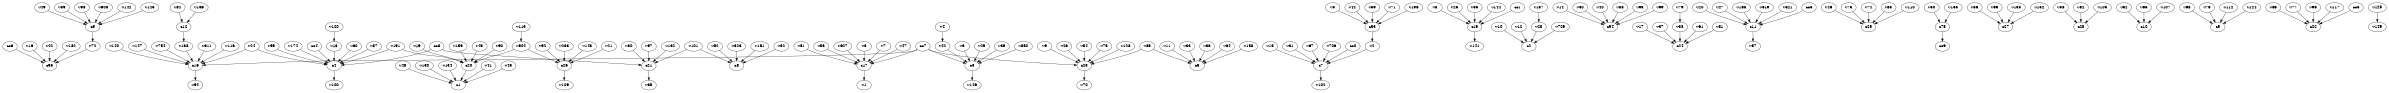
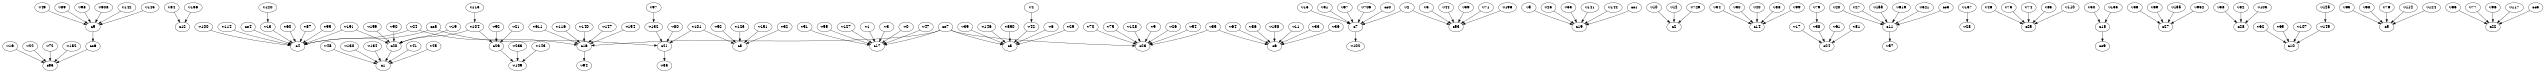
(1560, 8) -> (1717, 8)
(1640, 8) -> none
(2039, 8) -> (2199, 8)
none -> (2347, 8)
none -> (1253, 27)
(1610, 27) -> (1757, 27)
(1660, 27) -> none
(1942, 27) -> (2102, 27)
(93, 35) -> (93, 35)
(1372, 35) -> (1430, 18)
(1475, 35) -> (1585, 16)
(1534, 35) -> none
none -> (2309, 36)
(161, 46) -> (630, 27)
(184, 46) -> none
(293, 46) -> (227, 27)
(480, 46) -> none
(521, 46) -> (475, 27)
(737, 46) -> (740, 27)
(843, 46) -> (846, 27)
(884, 46) -> (906, 27)
(564, 55) -> (518, 55)
(577, 55) -> (530, 55)
(649, 55) -> (654, 16)
(334, 74) -> (249, 39)
(864, 74) -> (872, 35)
(972, 74) -> (997, 36)
(1084, 74) -> (1115, 37)
